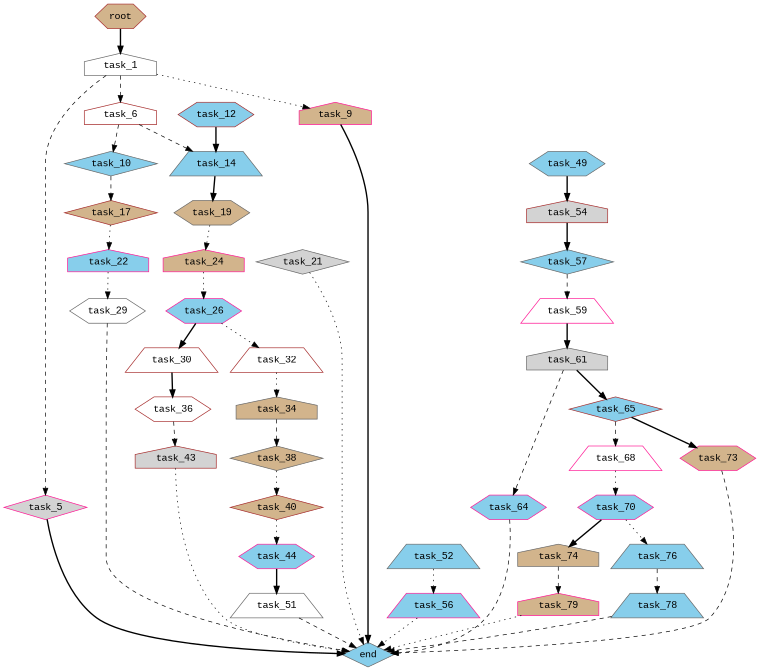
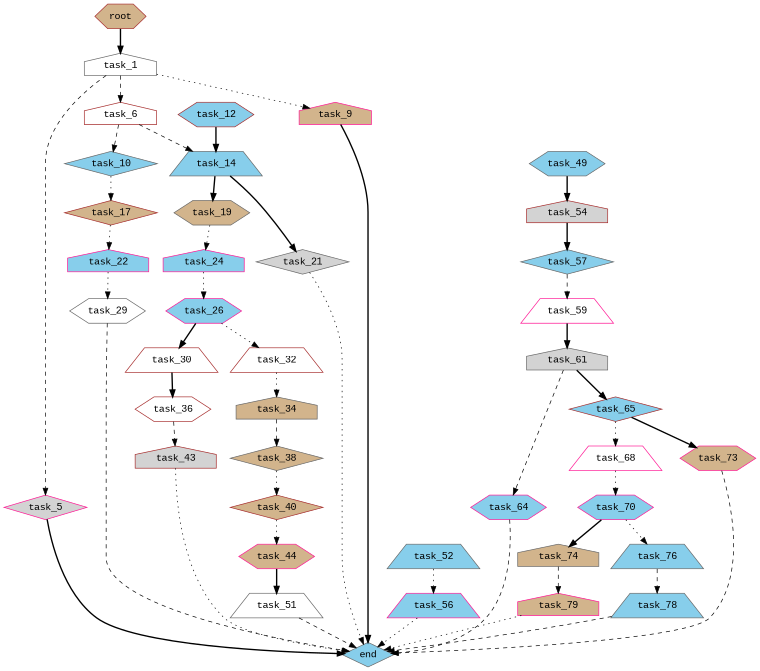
(111, 185) -> (111, 185)
none -> (263, 209)
(204, 262) -> (204, 262)
(616, 430) -> (616, 430)
(277, 556) -> (277, 556)
